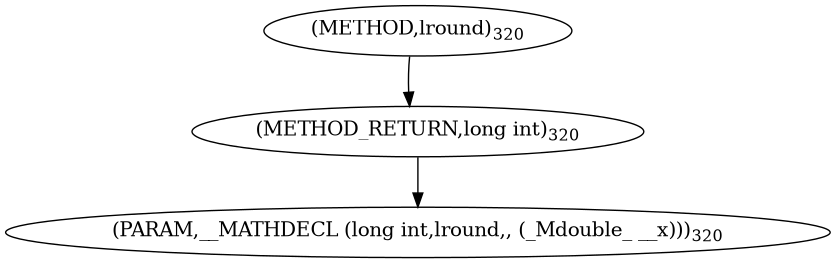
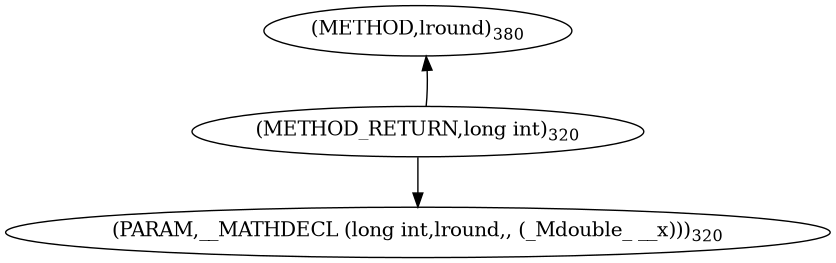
(509, 29) -> (509, 29)
(409, 74) -> (427, 88)
